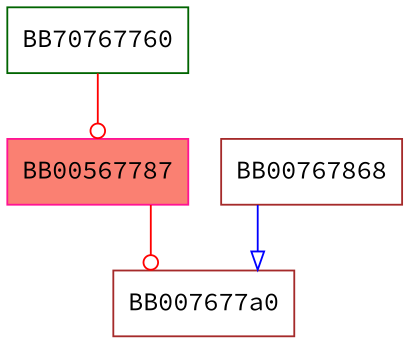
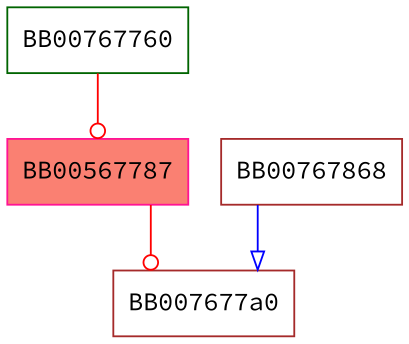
(98, 40) -> (98, 40)
